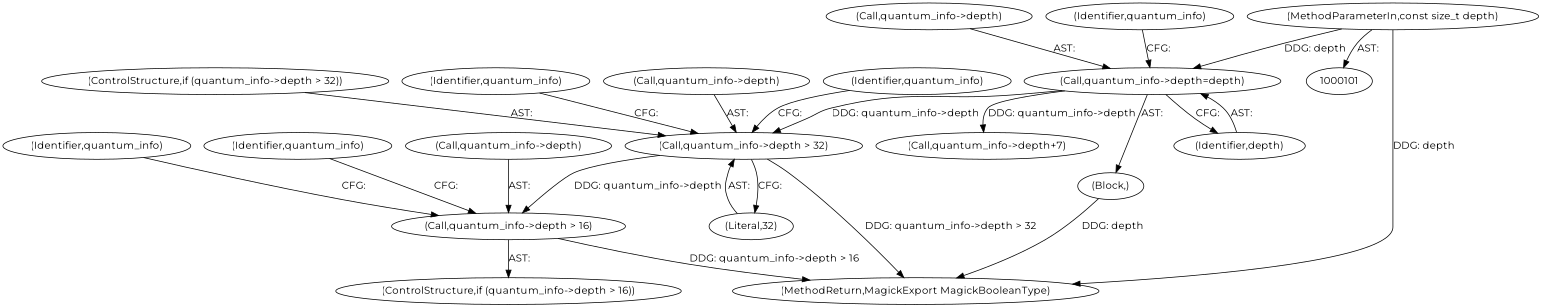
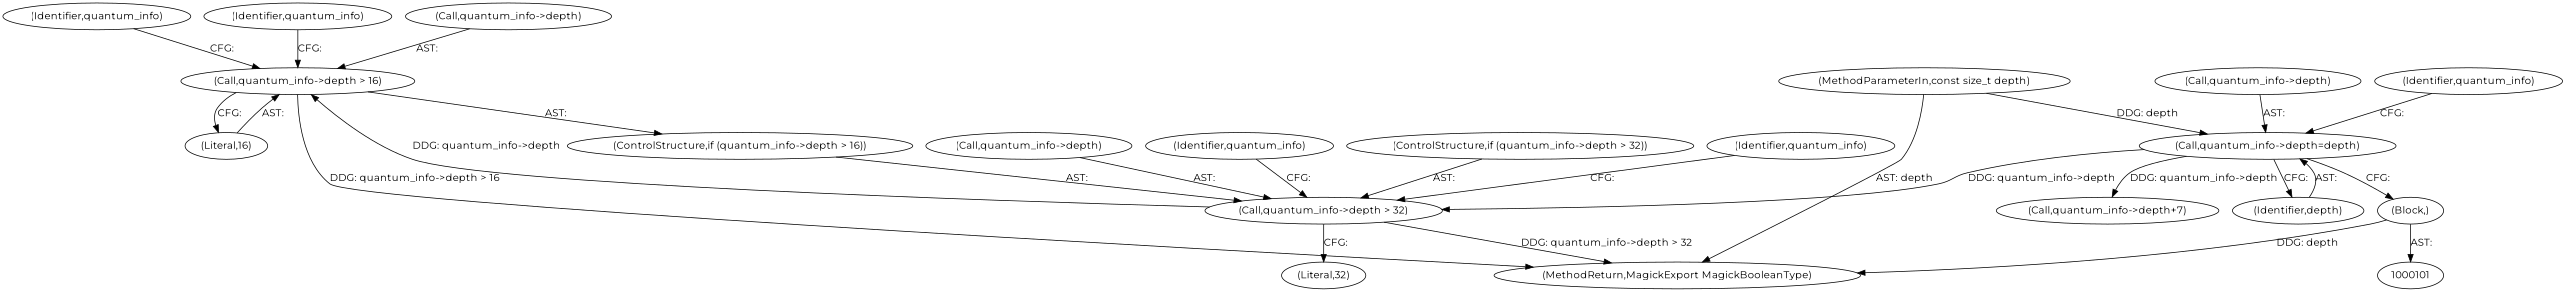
(1357, 43) -> (2411, 239)
(1154, 114) -> (2380, 178)
none -> (226, 146)
(1424, 146) -> (1905, 178)
(726, 191) -> (1035, 179)
